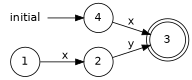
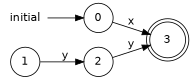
(98, 18) -> (98, 18)
(66, 56) -> (66, 56)
